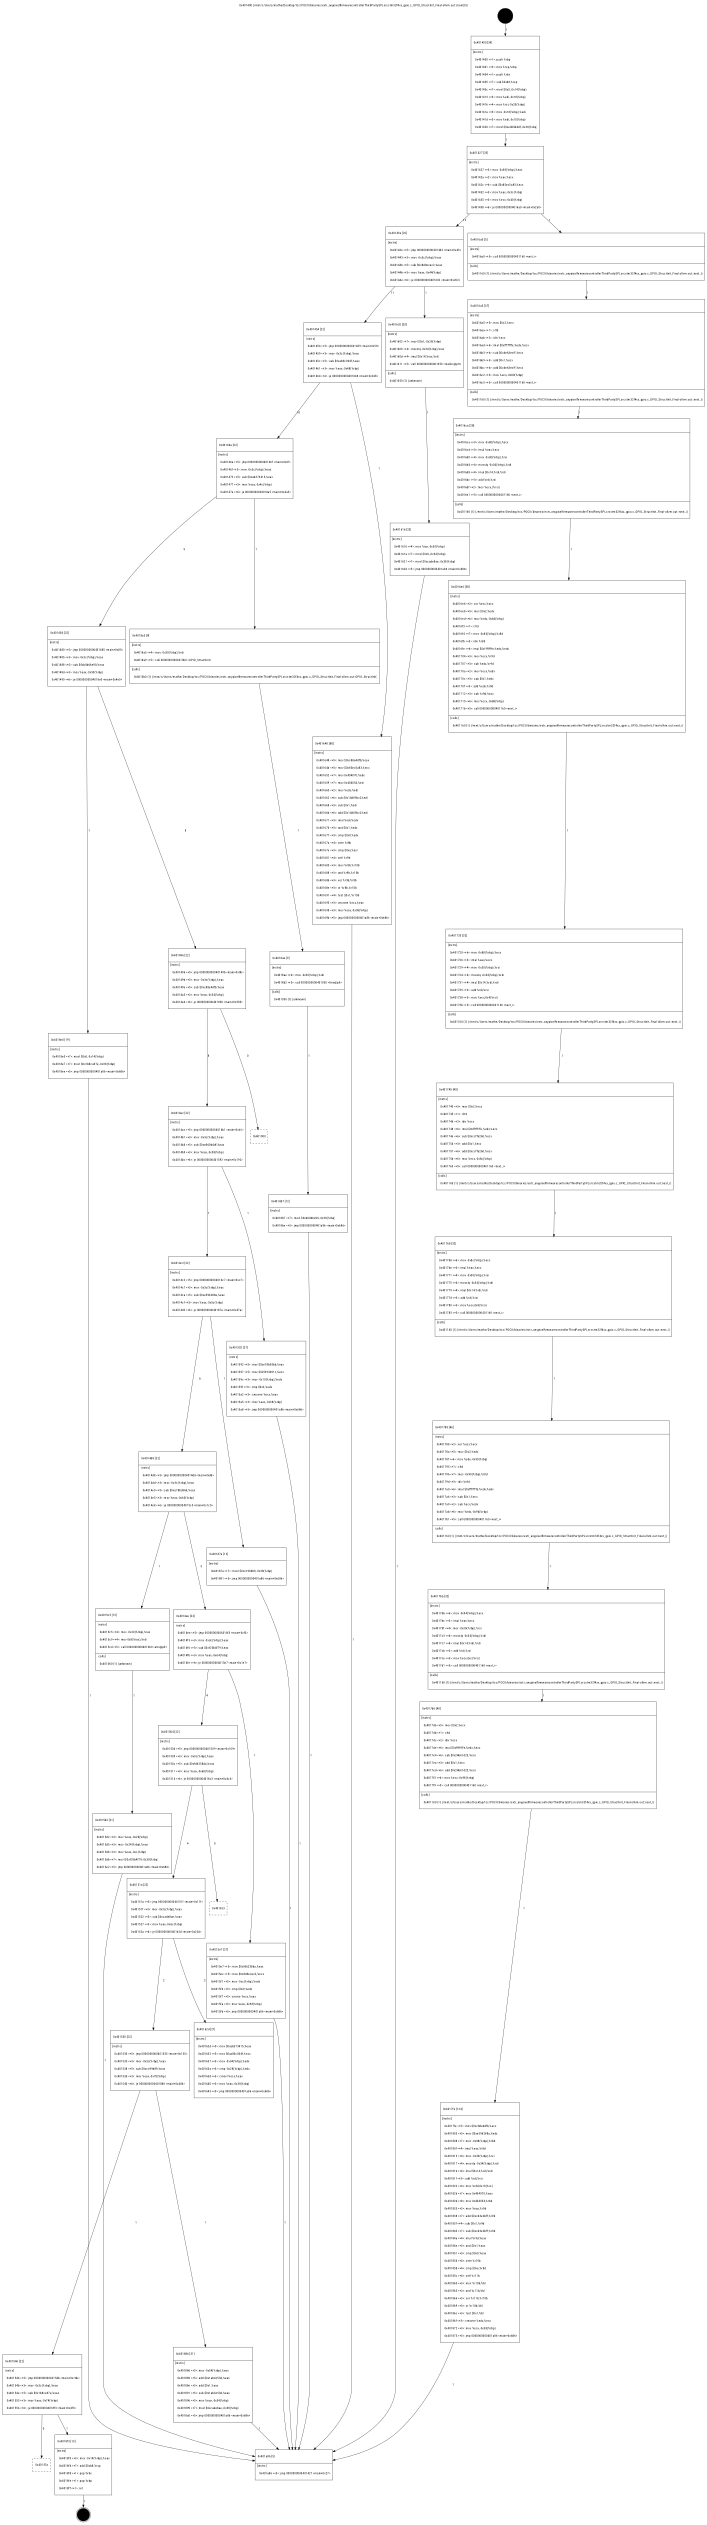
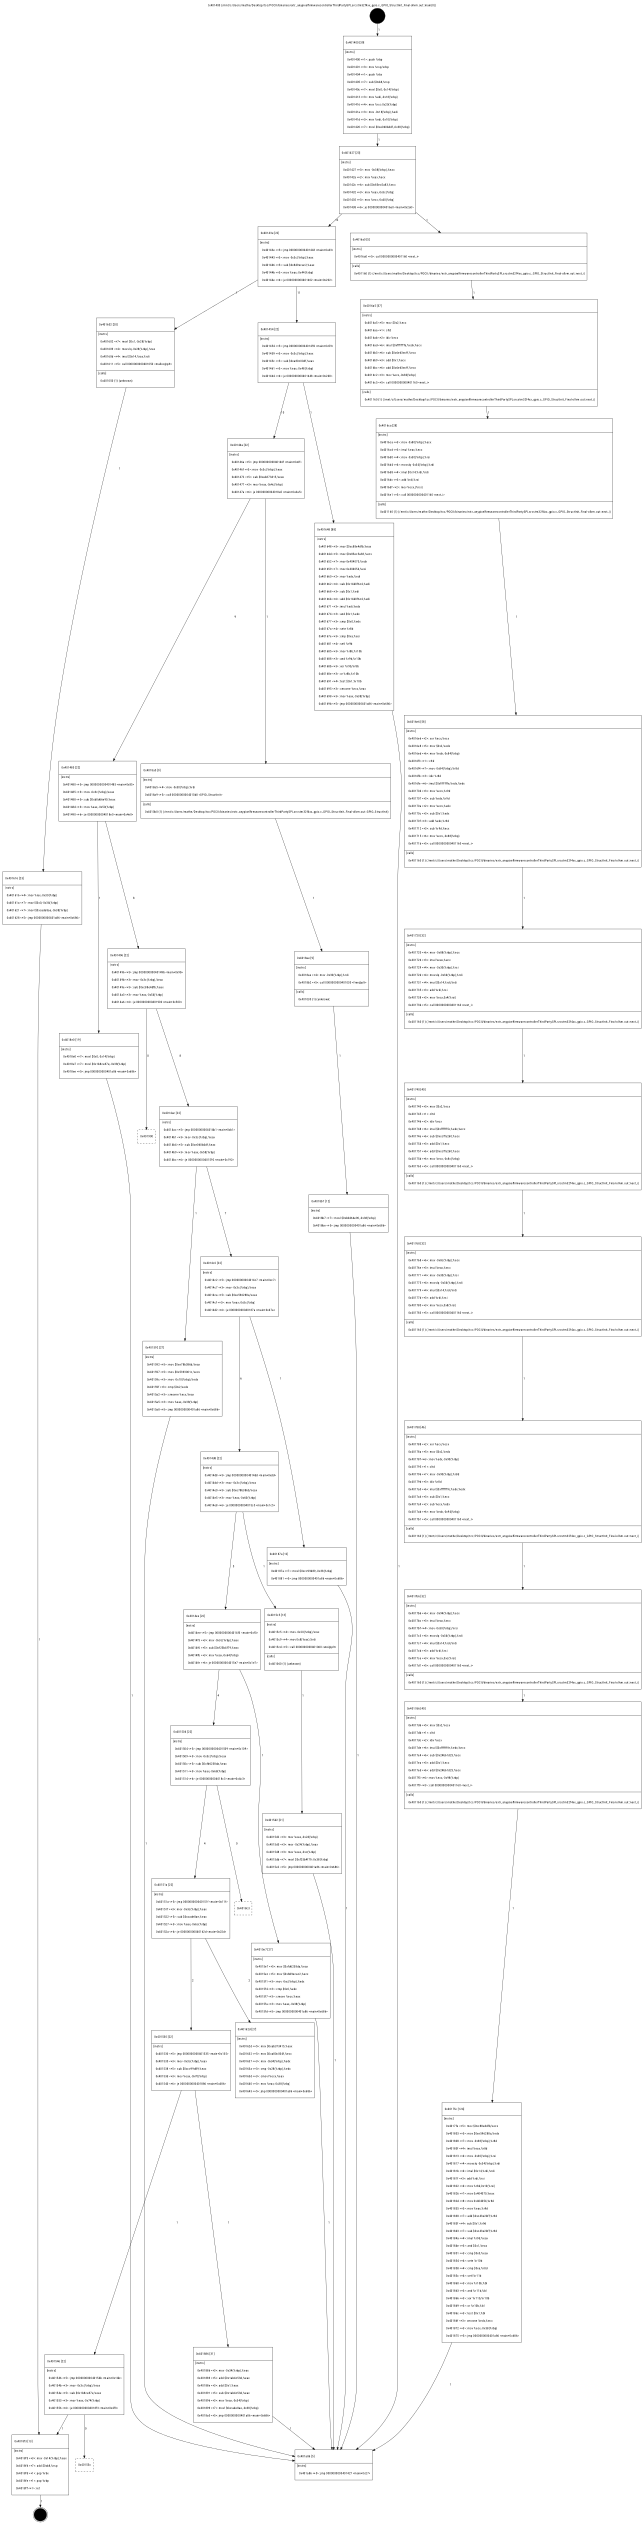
(396, 1527) -> (38, 1678)
